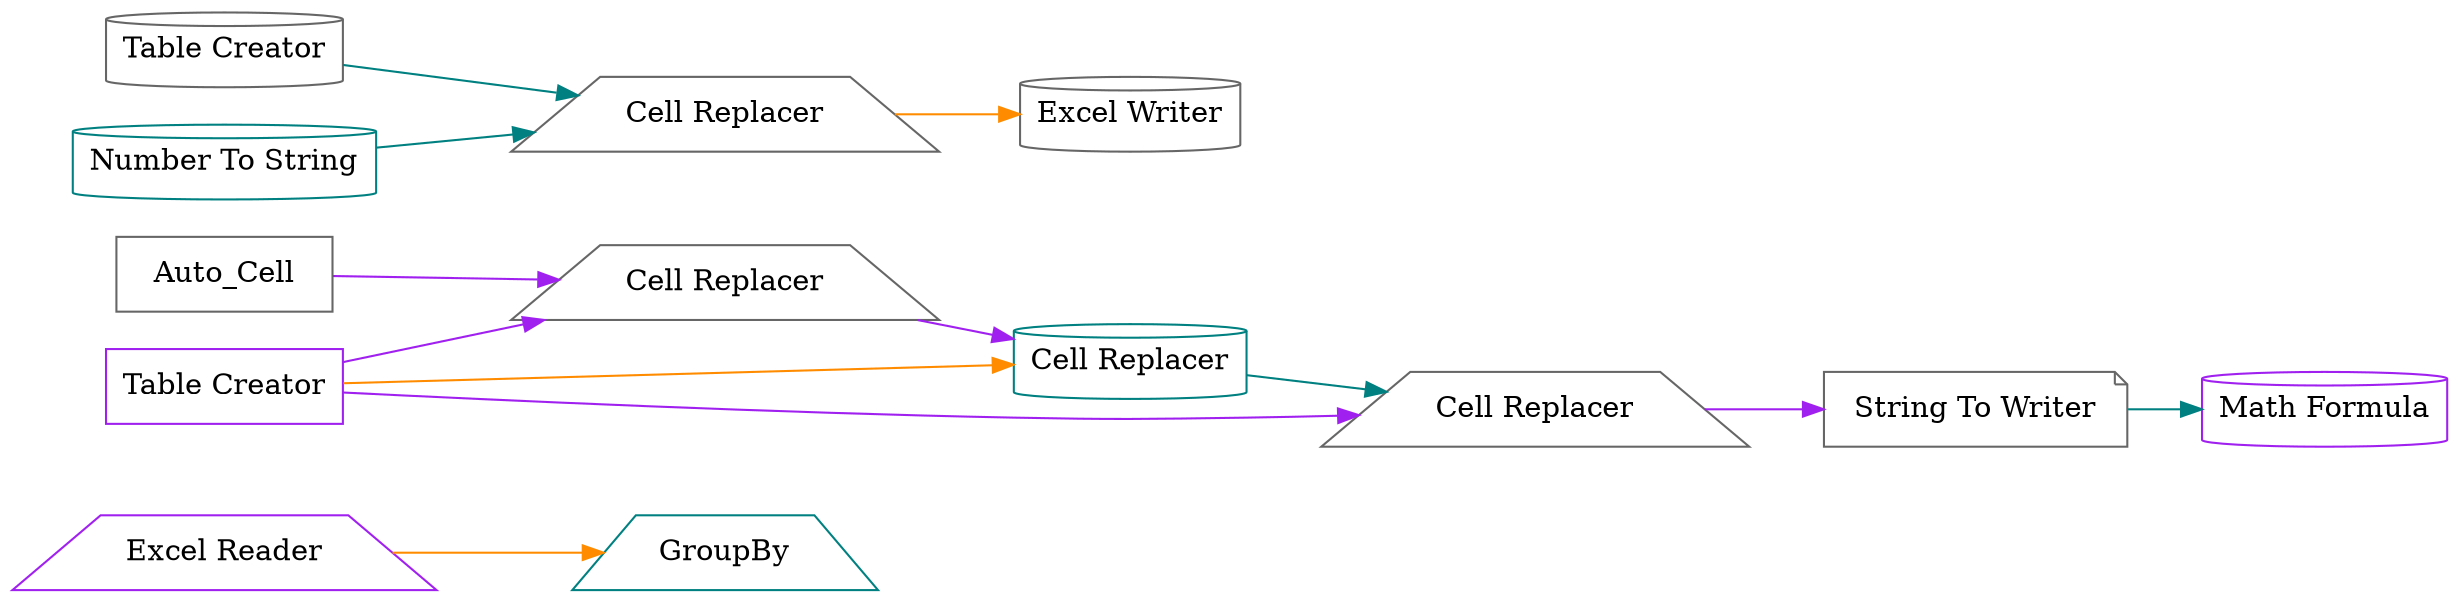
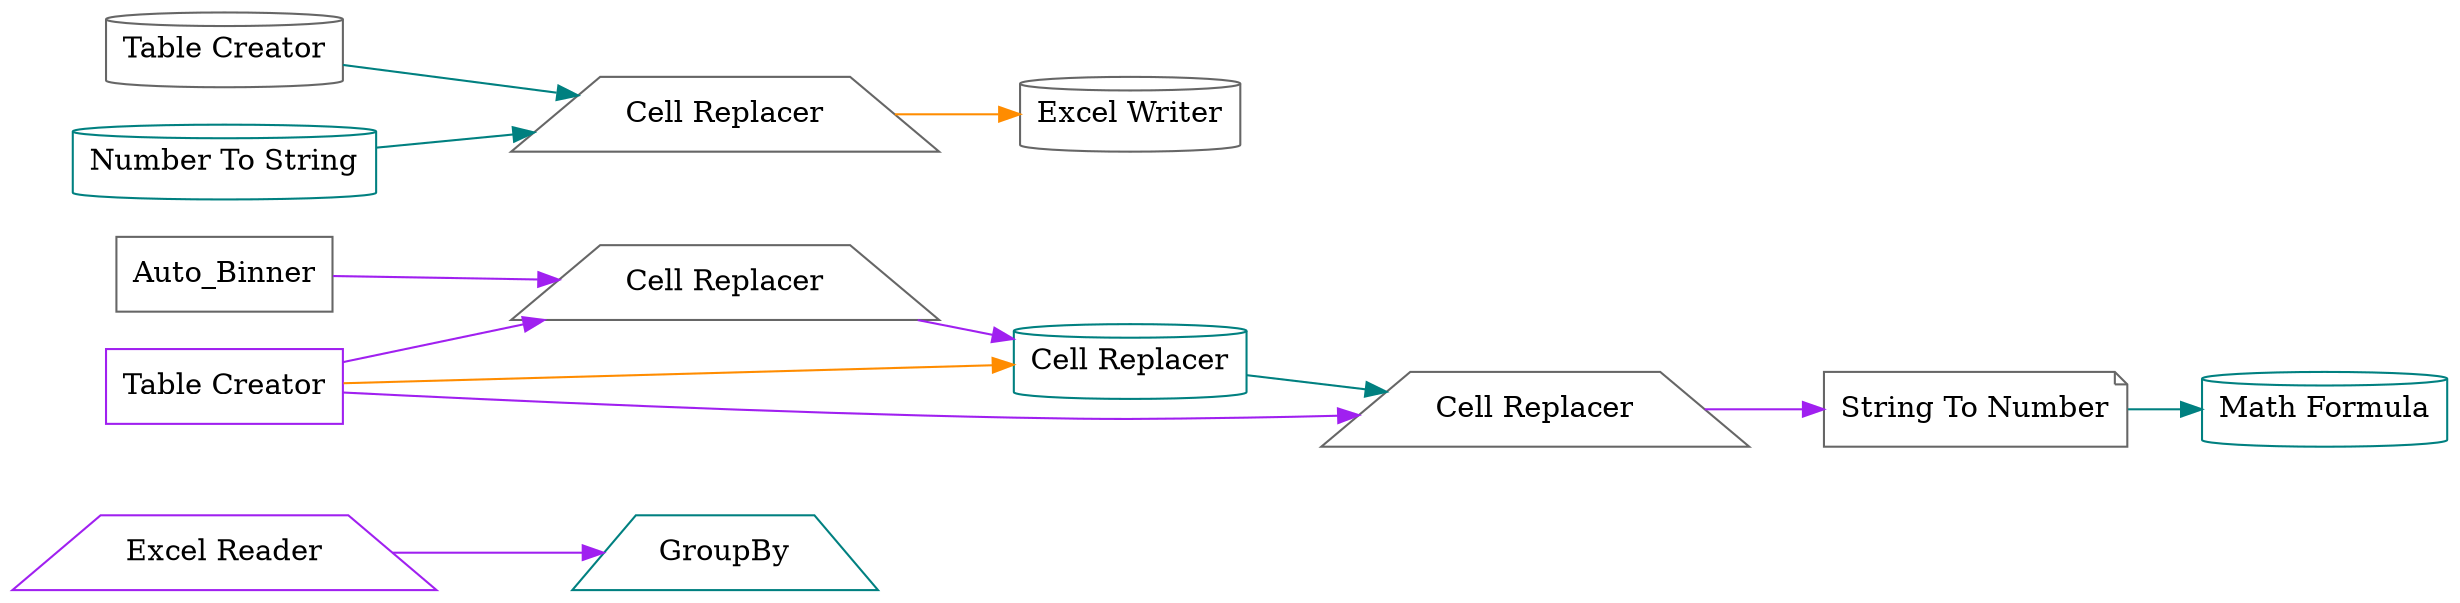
(224, 274) -> (224, 274)
(1976, 409) -> (1976, 409)
(2325, 409) -> (2325, 409)
(487, 553) -> (487, 553)
